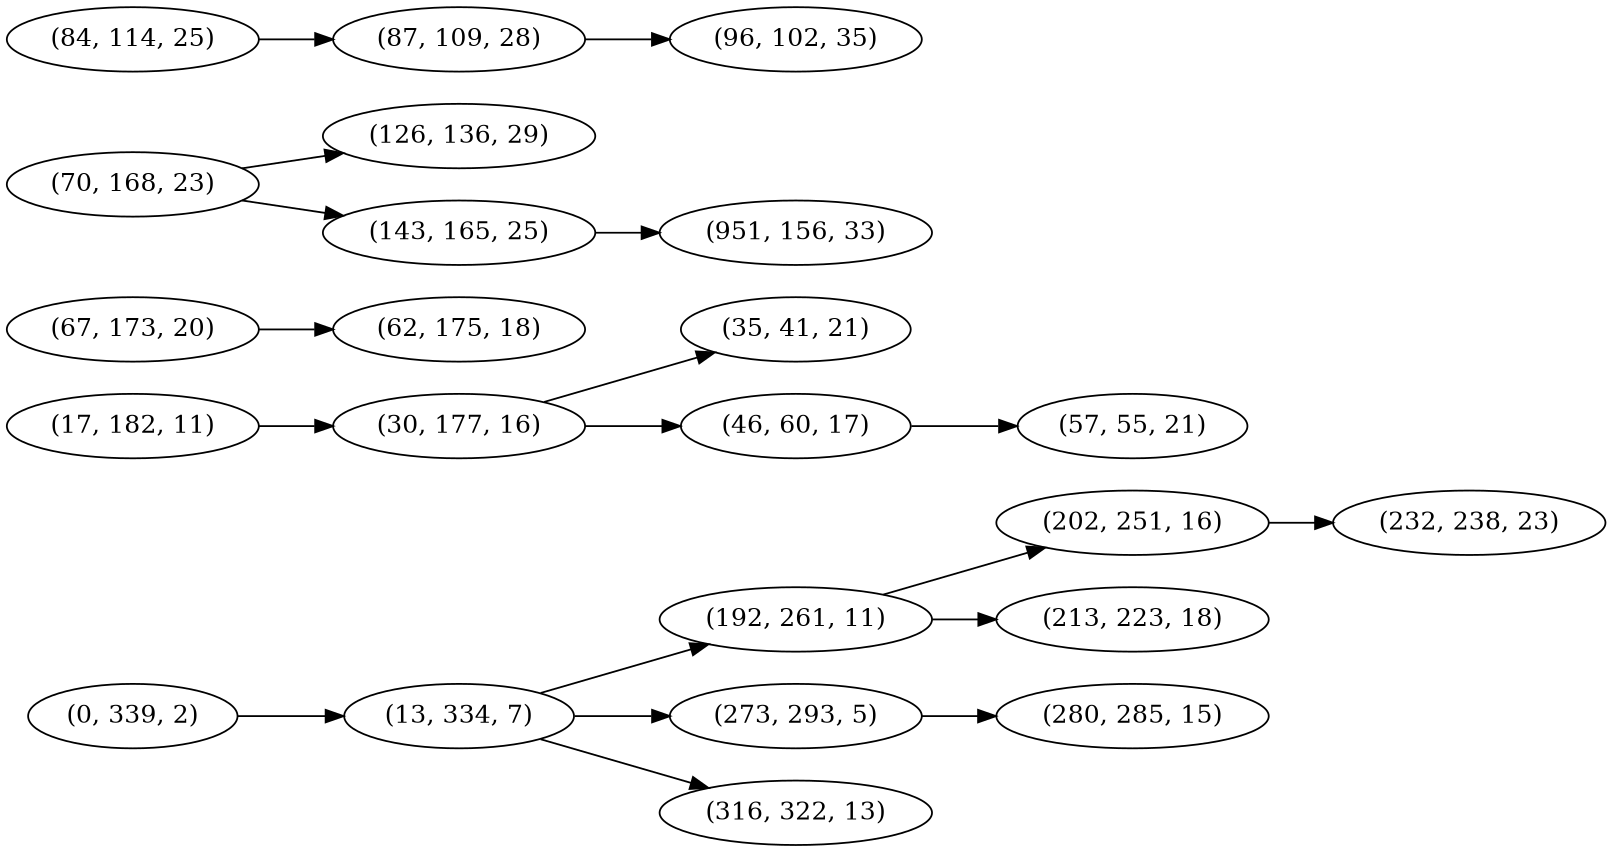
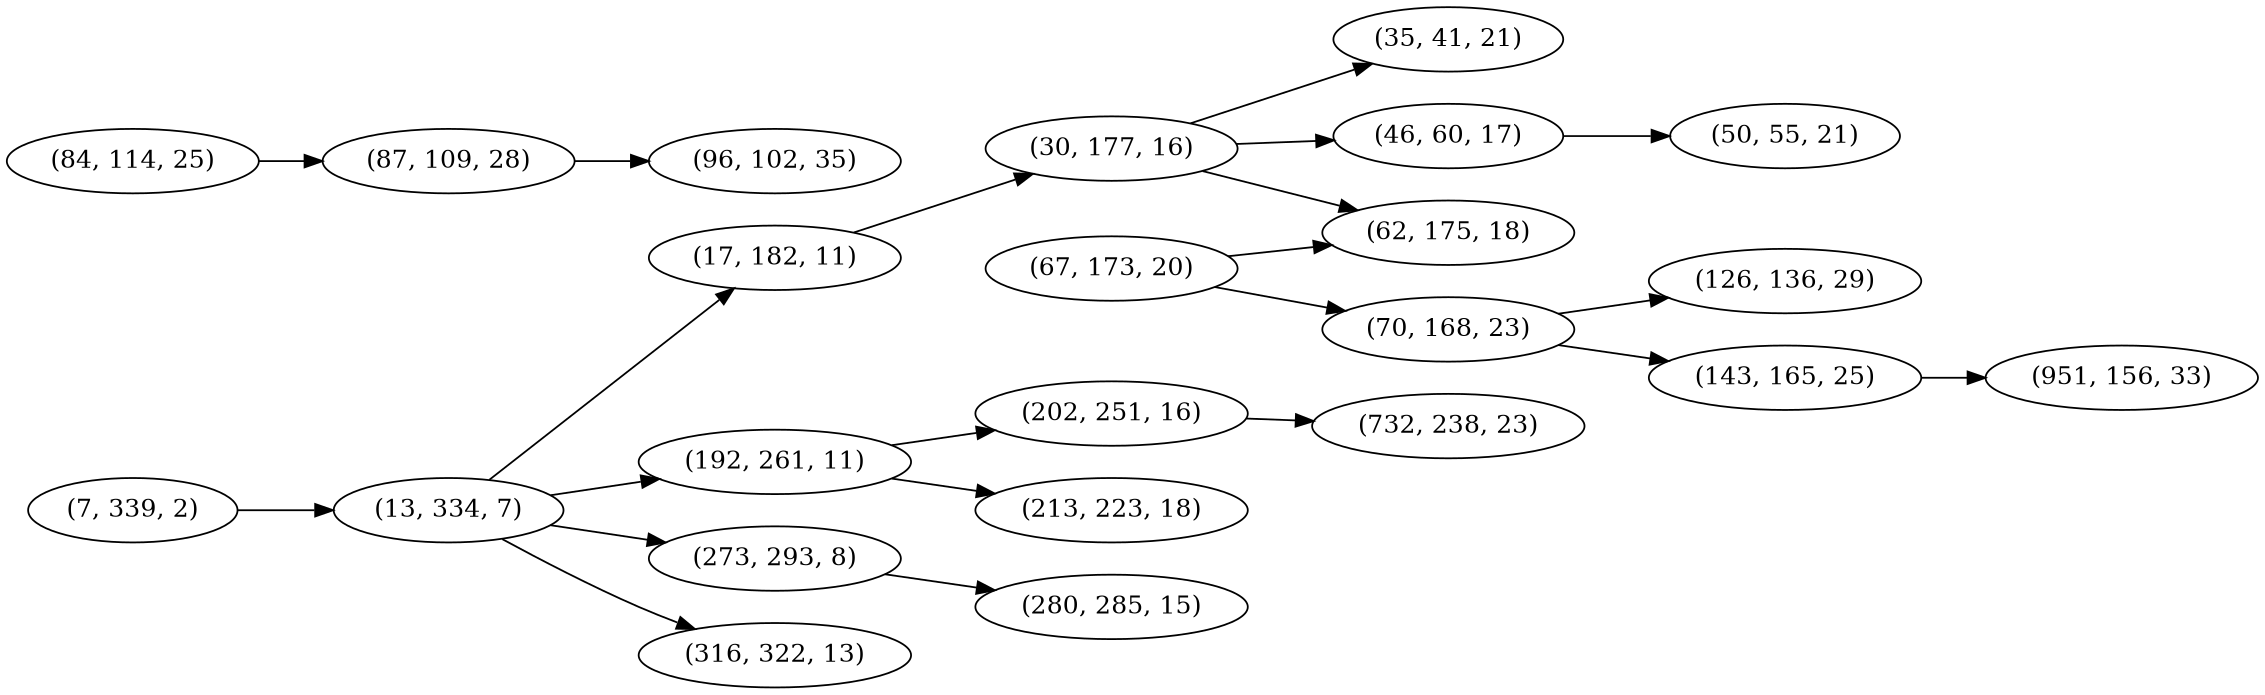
none -> (1271, 188)
none -> (1271, 297)
none -> (604, 390)
(1133, 426) -> (1785, 136)
(1469, 523) -> (1448, 426)
(133, 716) -> (133, 510)
(796, 716) -> (775, 559)
